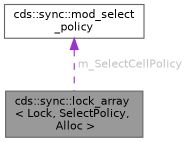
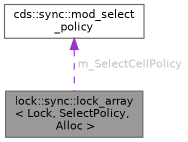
(74, 114) -> (74, 114)
